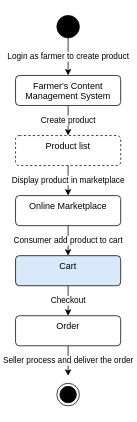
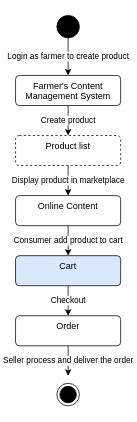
(68, 206) -> (68, 206)
